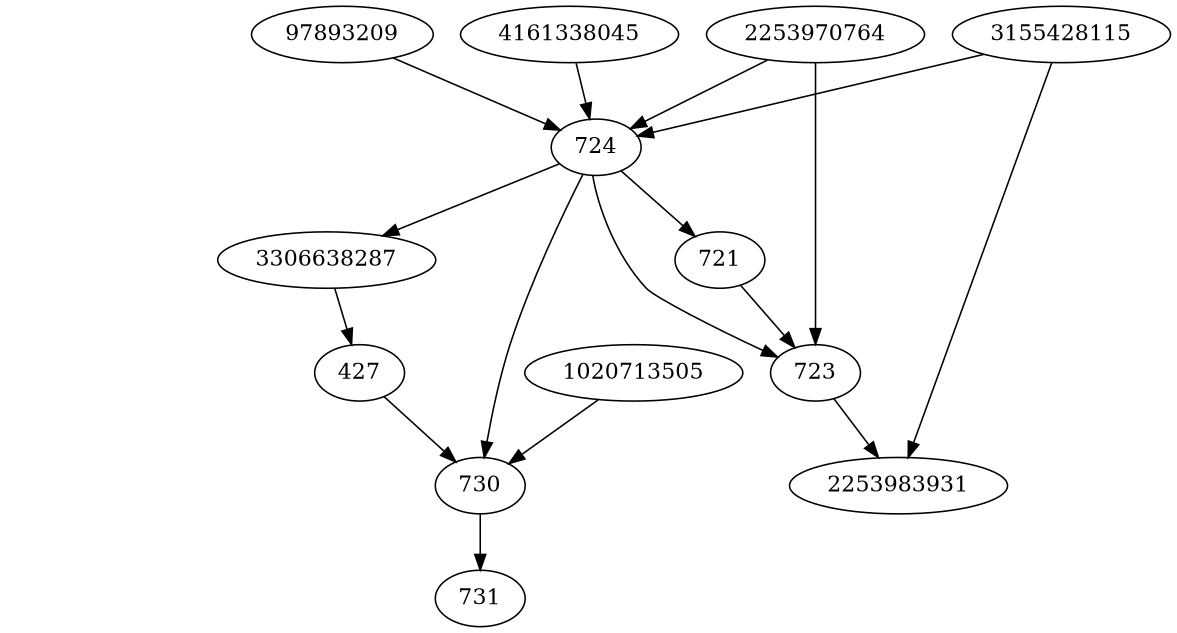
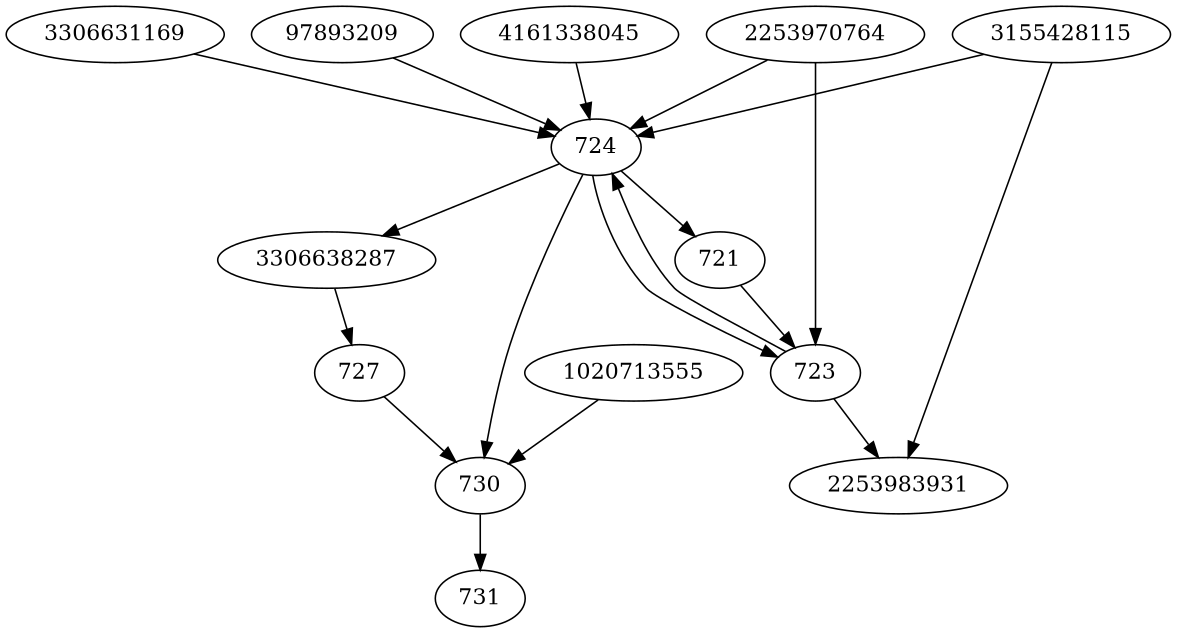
none -> (115, 34)
none -> (680, 292)
(360, 373) -> (360, 373)
(634, 373) -> (634, 373)
